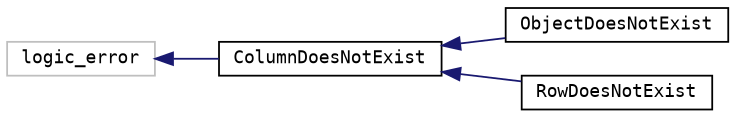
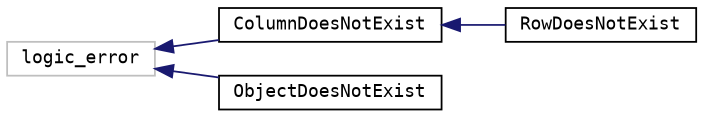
(483, 41) -> (196, 74)
